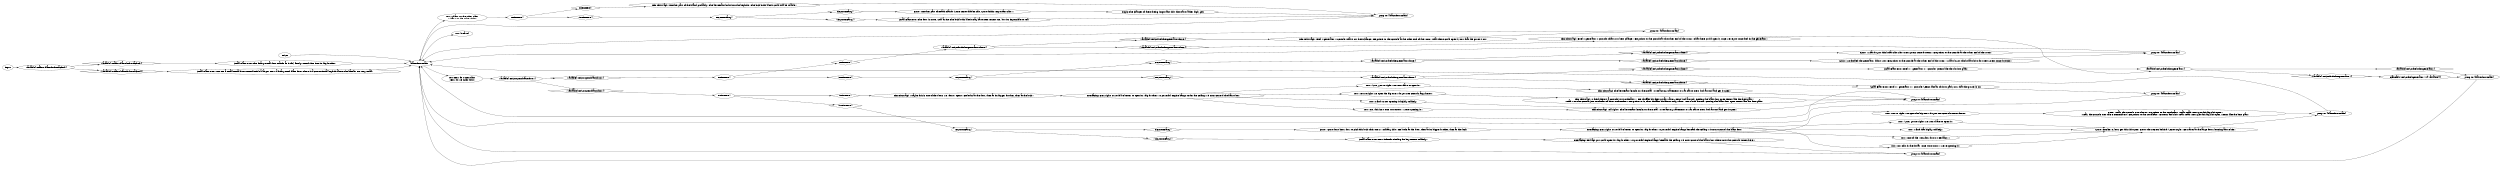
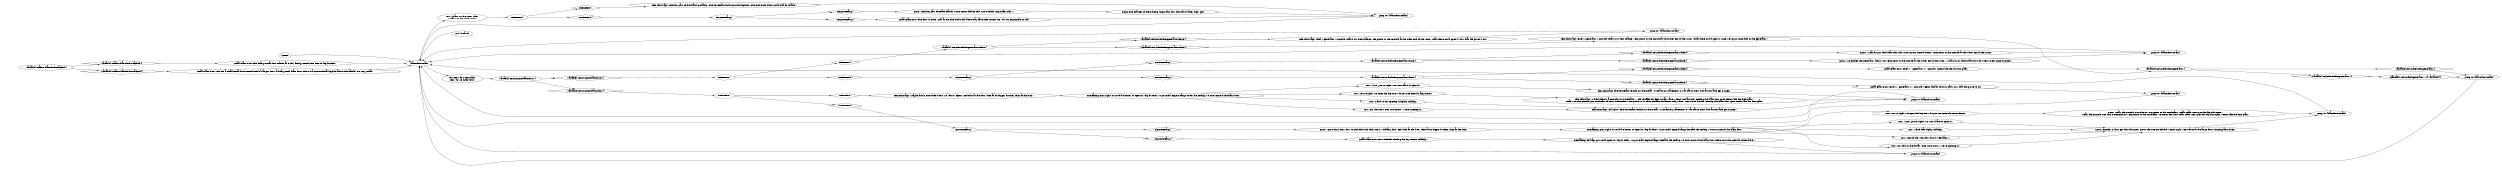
(433, 44) -> (433, 41)
(285, 55) -> (285, 55)
(8, 68) -> none
